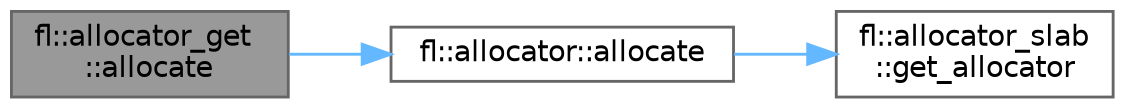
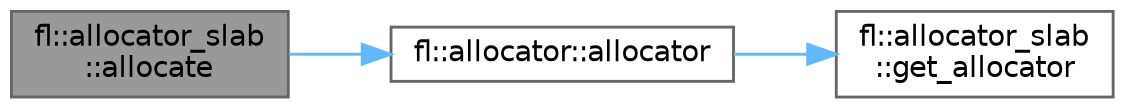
(150, 54) -> (150, 54)
(562, 54) -> (562, 54)
